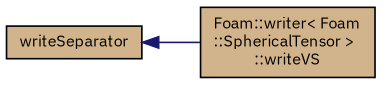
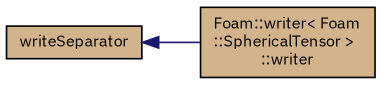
(288, 42) -> (288, 42)
